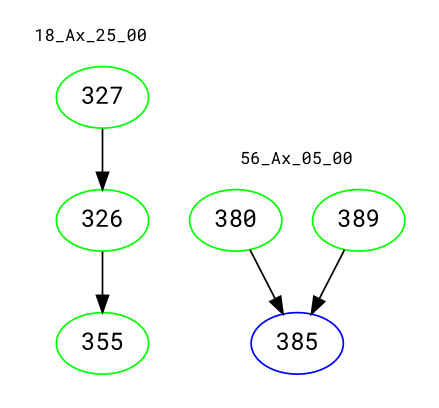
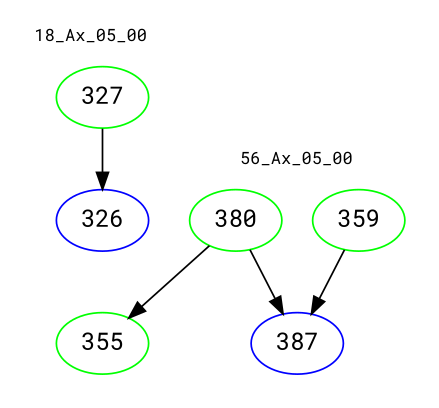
(91, 37) -> (91, 37)
(102, 220) -> (102, 220)
(359, 220) -> (359, 220)
(102, 273) -> (187, 265)
(297, 343) -> (297, 343)
